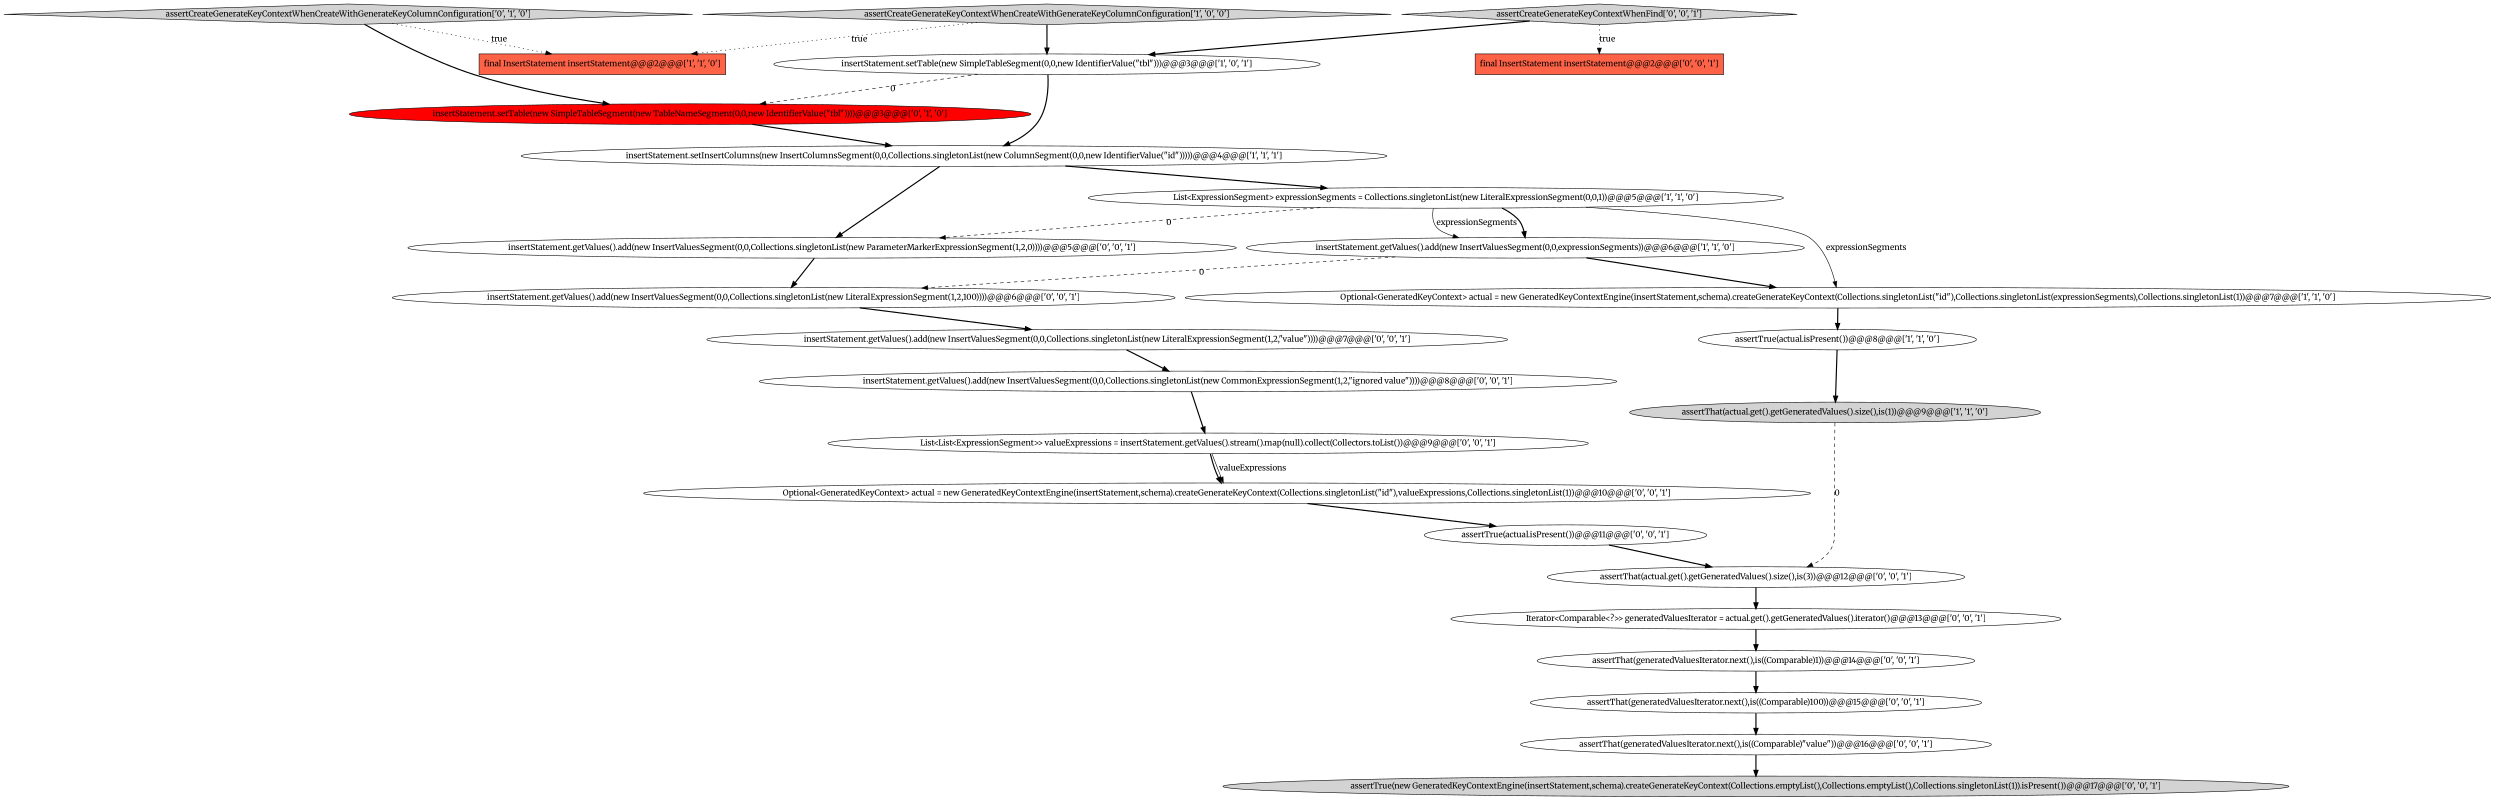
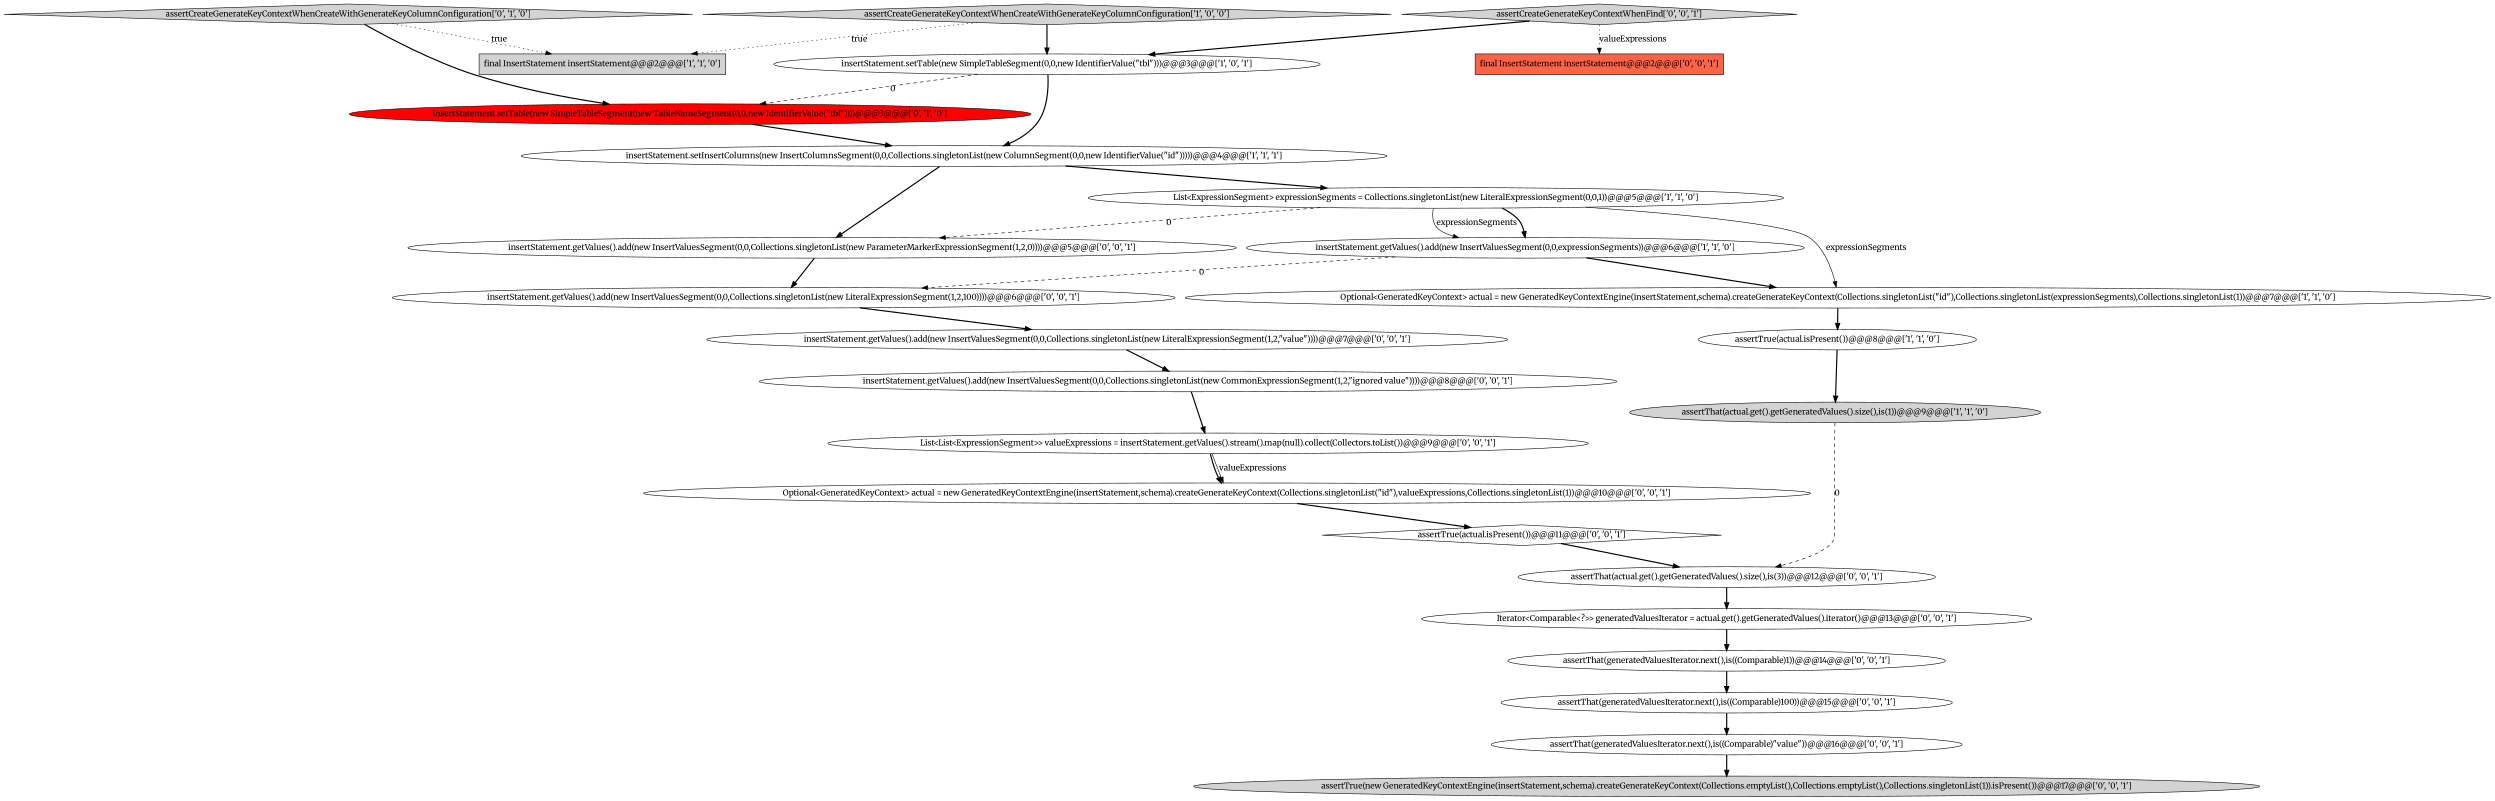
(1607, 39) -> (1633, 39)
(602, 64) -> (602, 64)
(1565, 535) -> (1522, 535)
